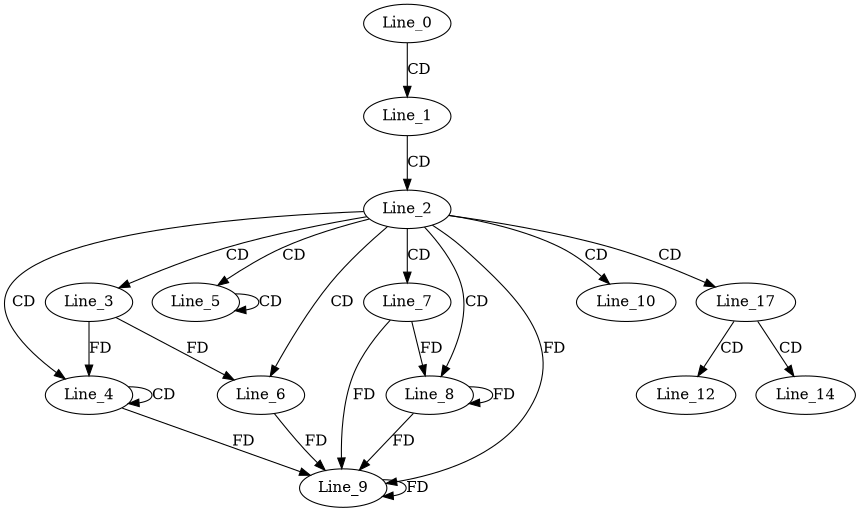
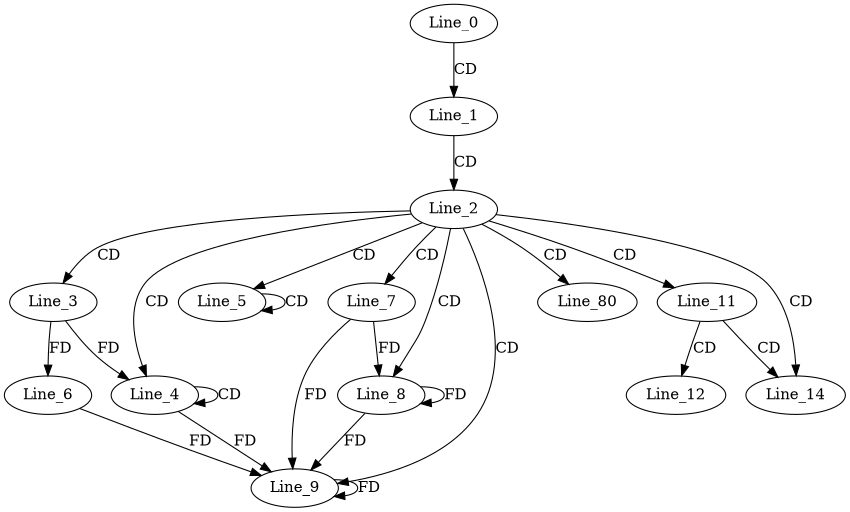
(324, 291) -> (679, 245)
(626, 302) -> (587, 302)
(746, 302) -> (707, 302)
(555, 349) -> (507, 349)
